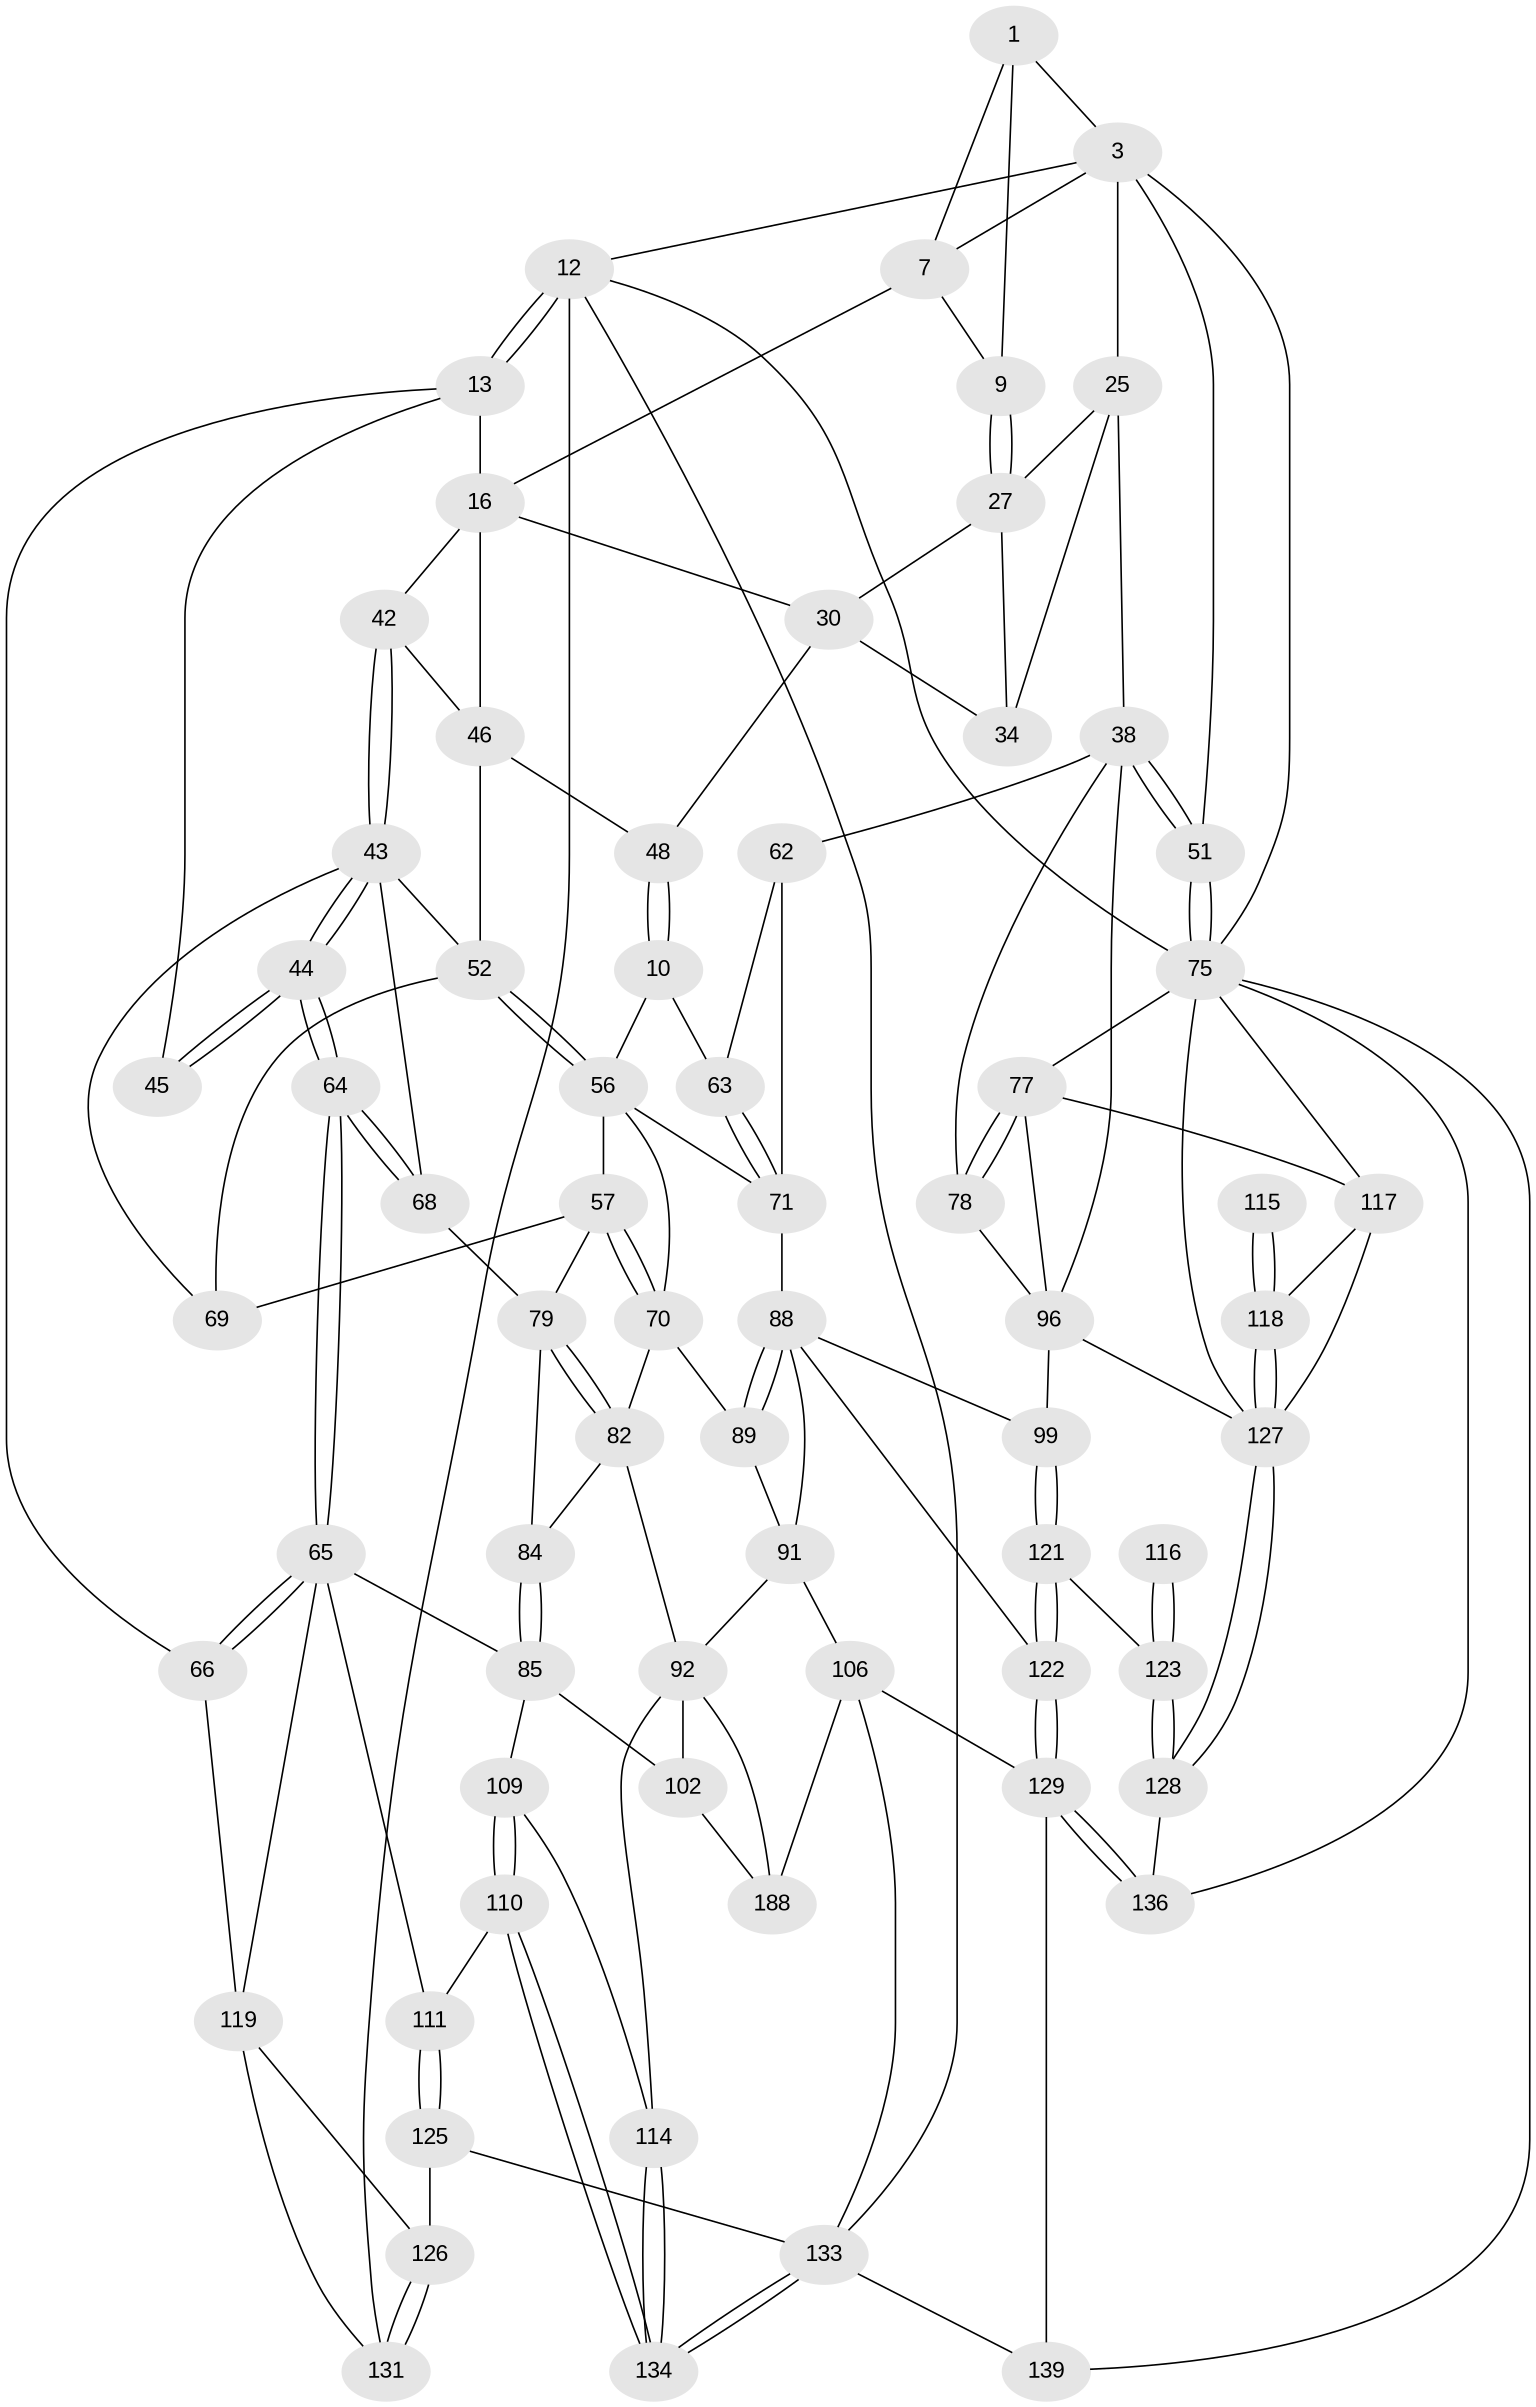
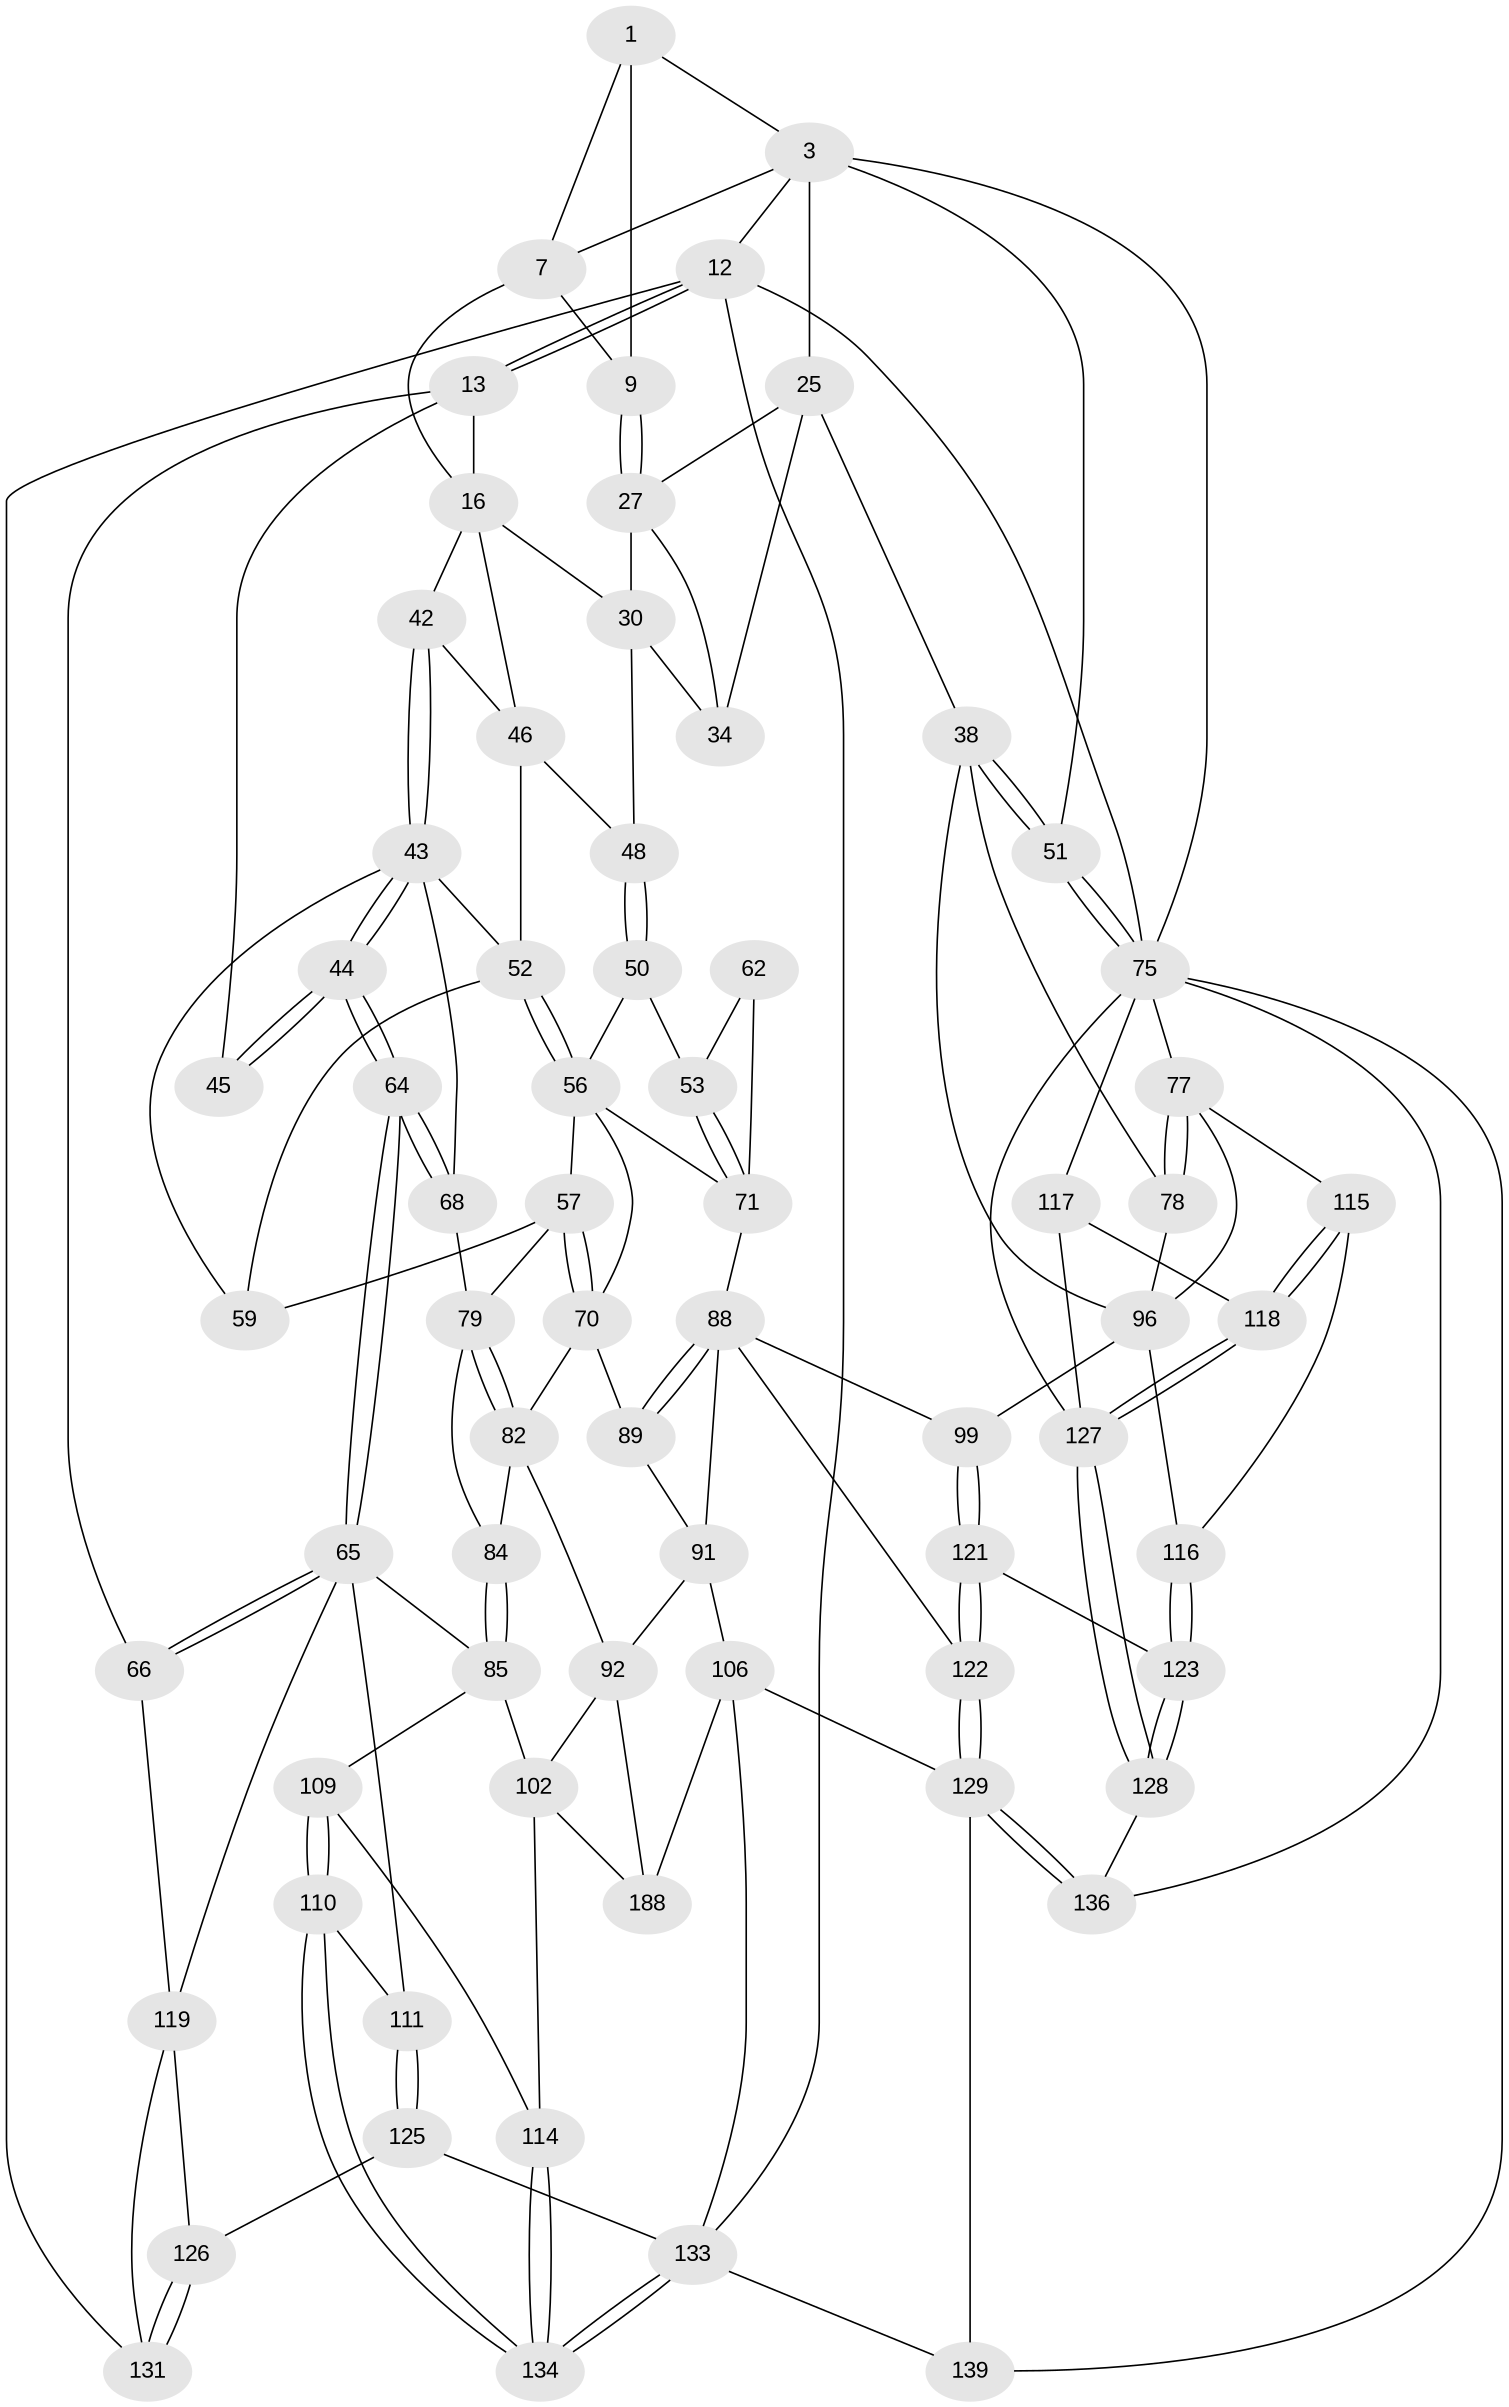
(957, 803) -> none
(659, 970) -> (638, 970)
(720, 1087) -> (693, 1087)
(1205, 1136) -> (1265, 1145)
(217, 1320) -> (245, 1320)
(1157, 1379) -> (1163, 1437)
none -> (1299, 1392)
(632, 1898) -> (537, 1963)
